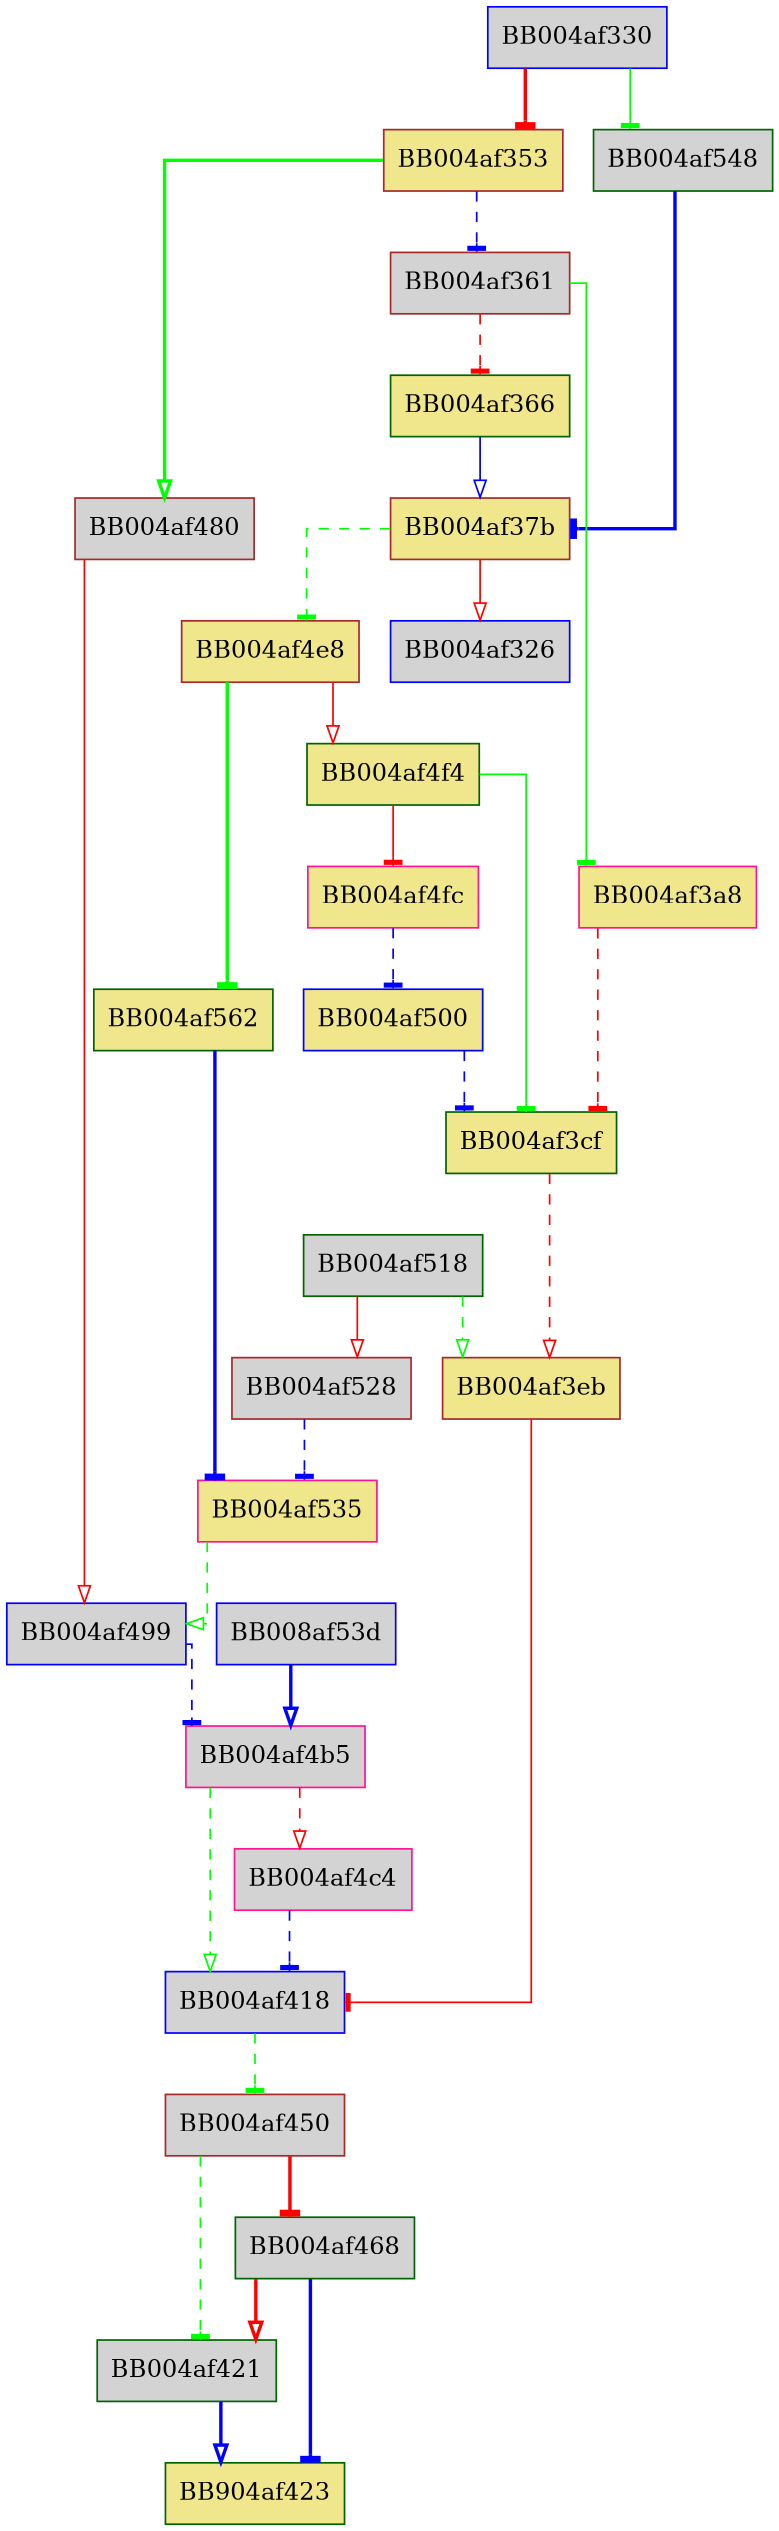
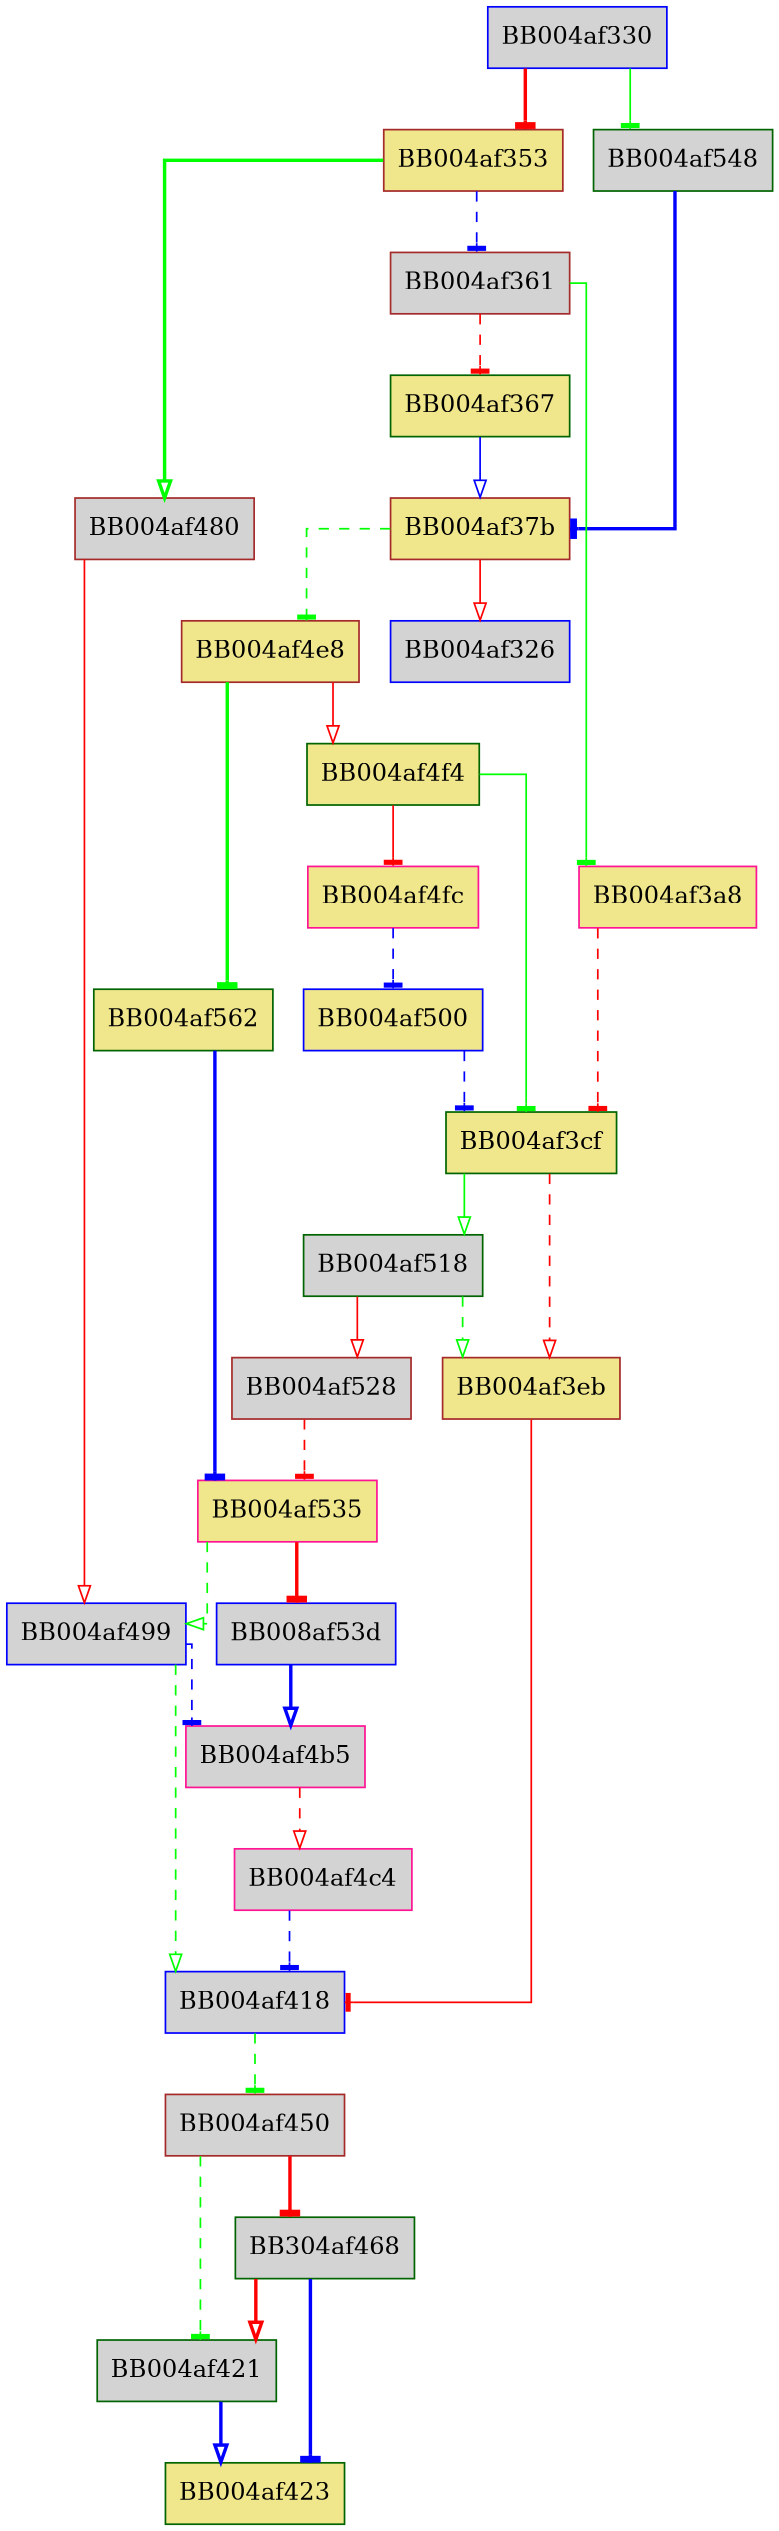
(480, 406) -> (480, 406)
none -> (464, 1195)
(304, 1445) -> (304, 1445)
none -> (297, 1568)
(210, 1871) -> (176, 1810)
(325, 2248) -> (325, 2248)
(255, 2494) -> (255, 2494)
